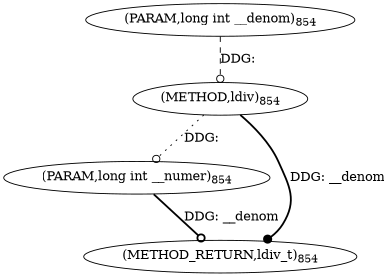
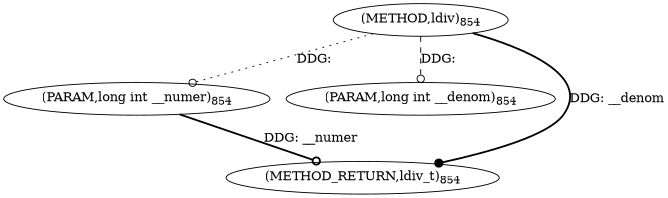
(220, 56) -> (421, 56)
(232, 217) -> (311, 138)
